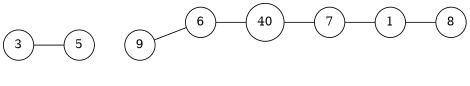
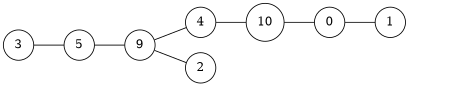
(201, 22) -> (201, 22)
(265, 22) -> (265, 22)
(330, 22) -> (330, 22)
(451, 22) -> none
none -> (110, 45)
none -> (201, 68)
